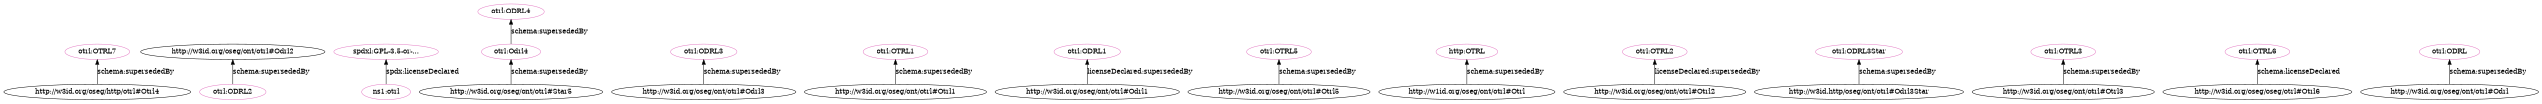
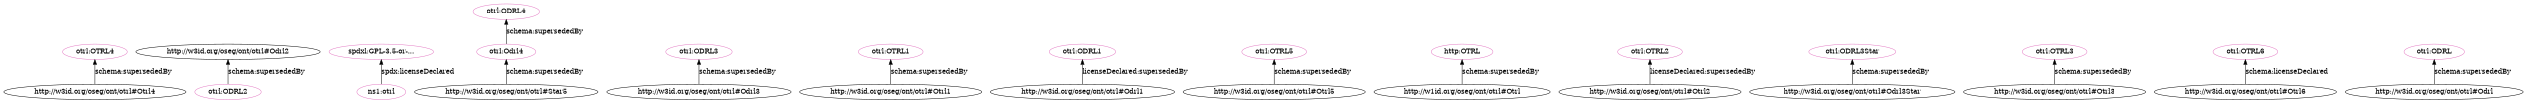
(97, 52) -> (95, 52)
(97, 92) -> (95, 92)
(1859, 92) -> (1852, 92)
(2257, 92) -> (2245, 92)
